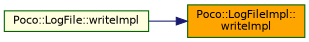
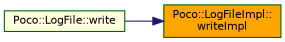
(76, 21) -> (65, 21)
